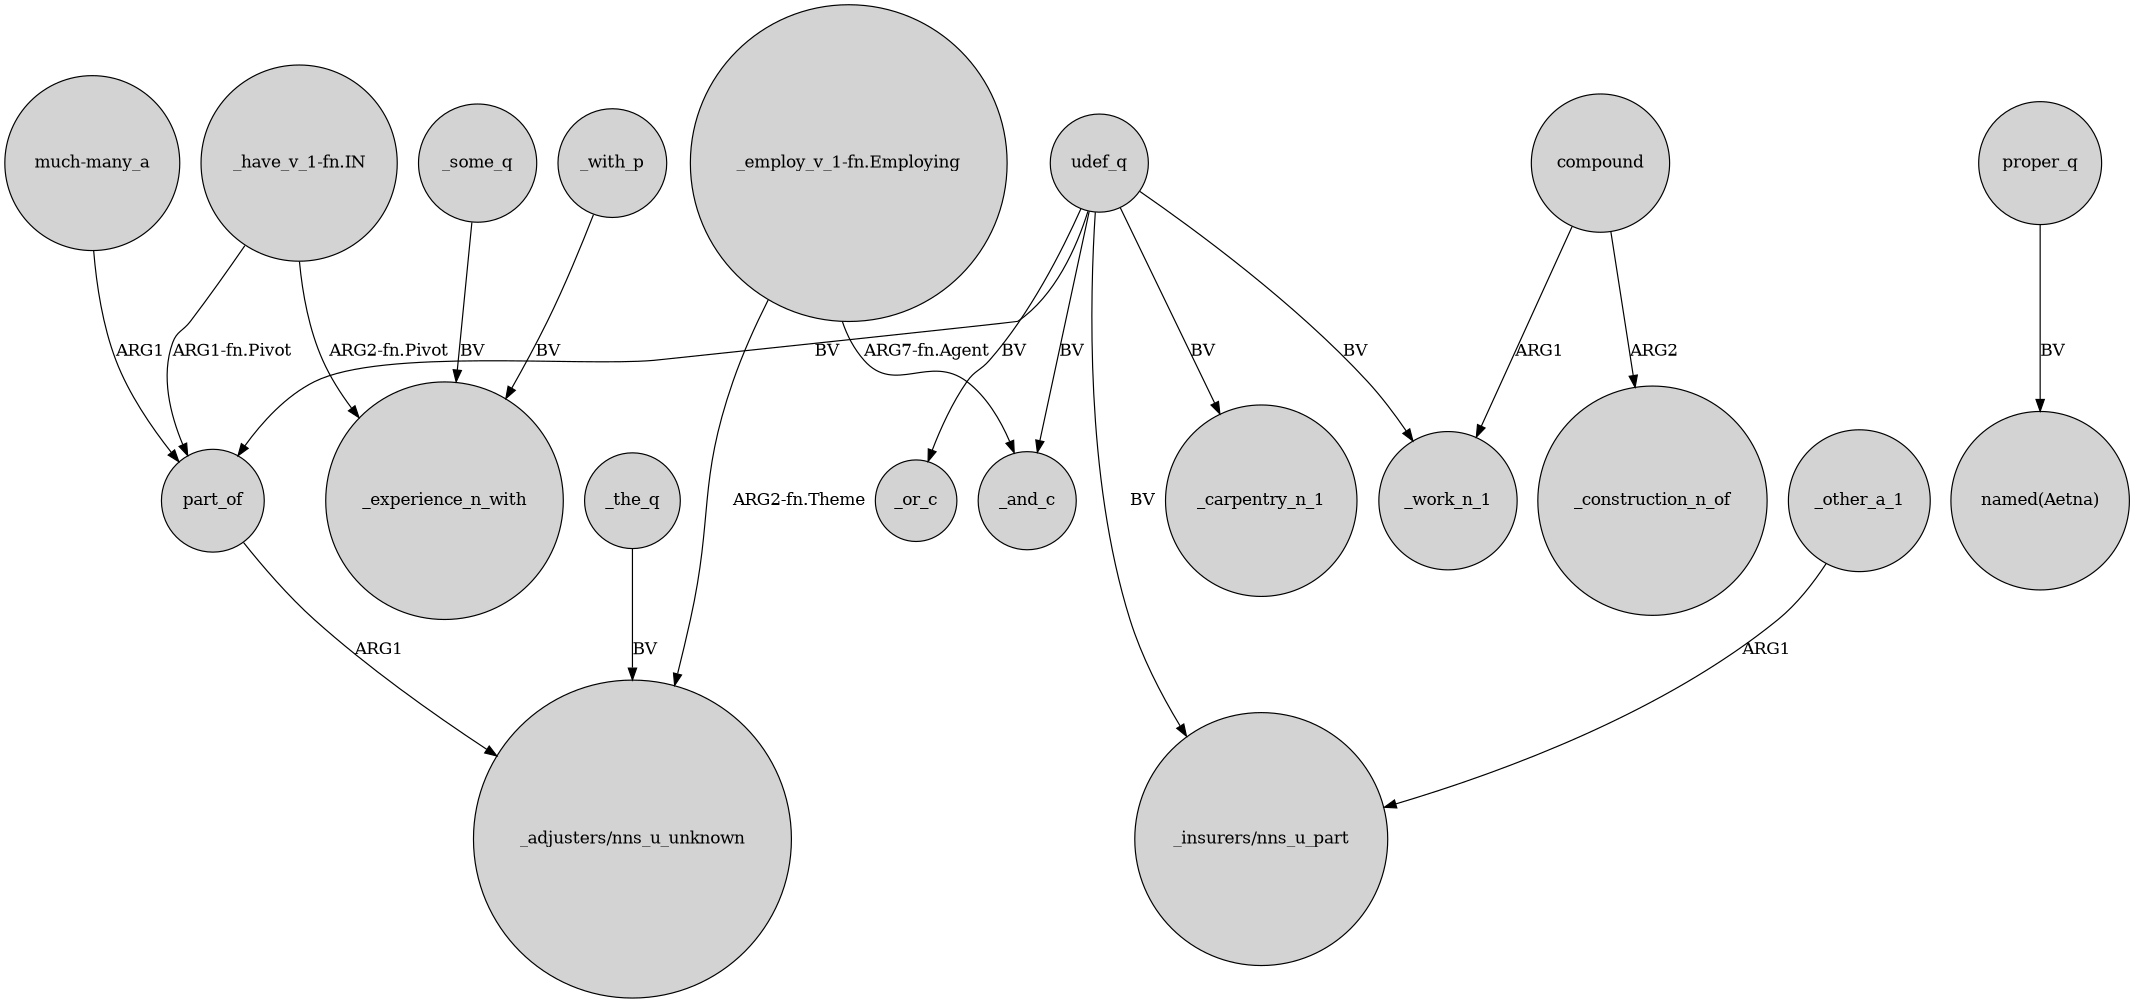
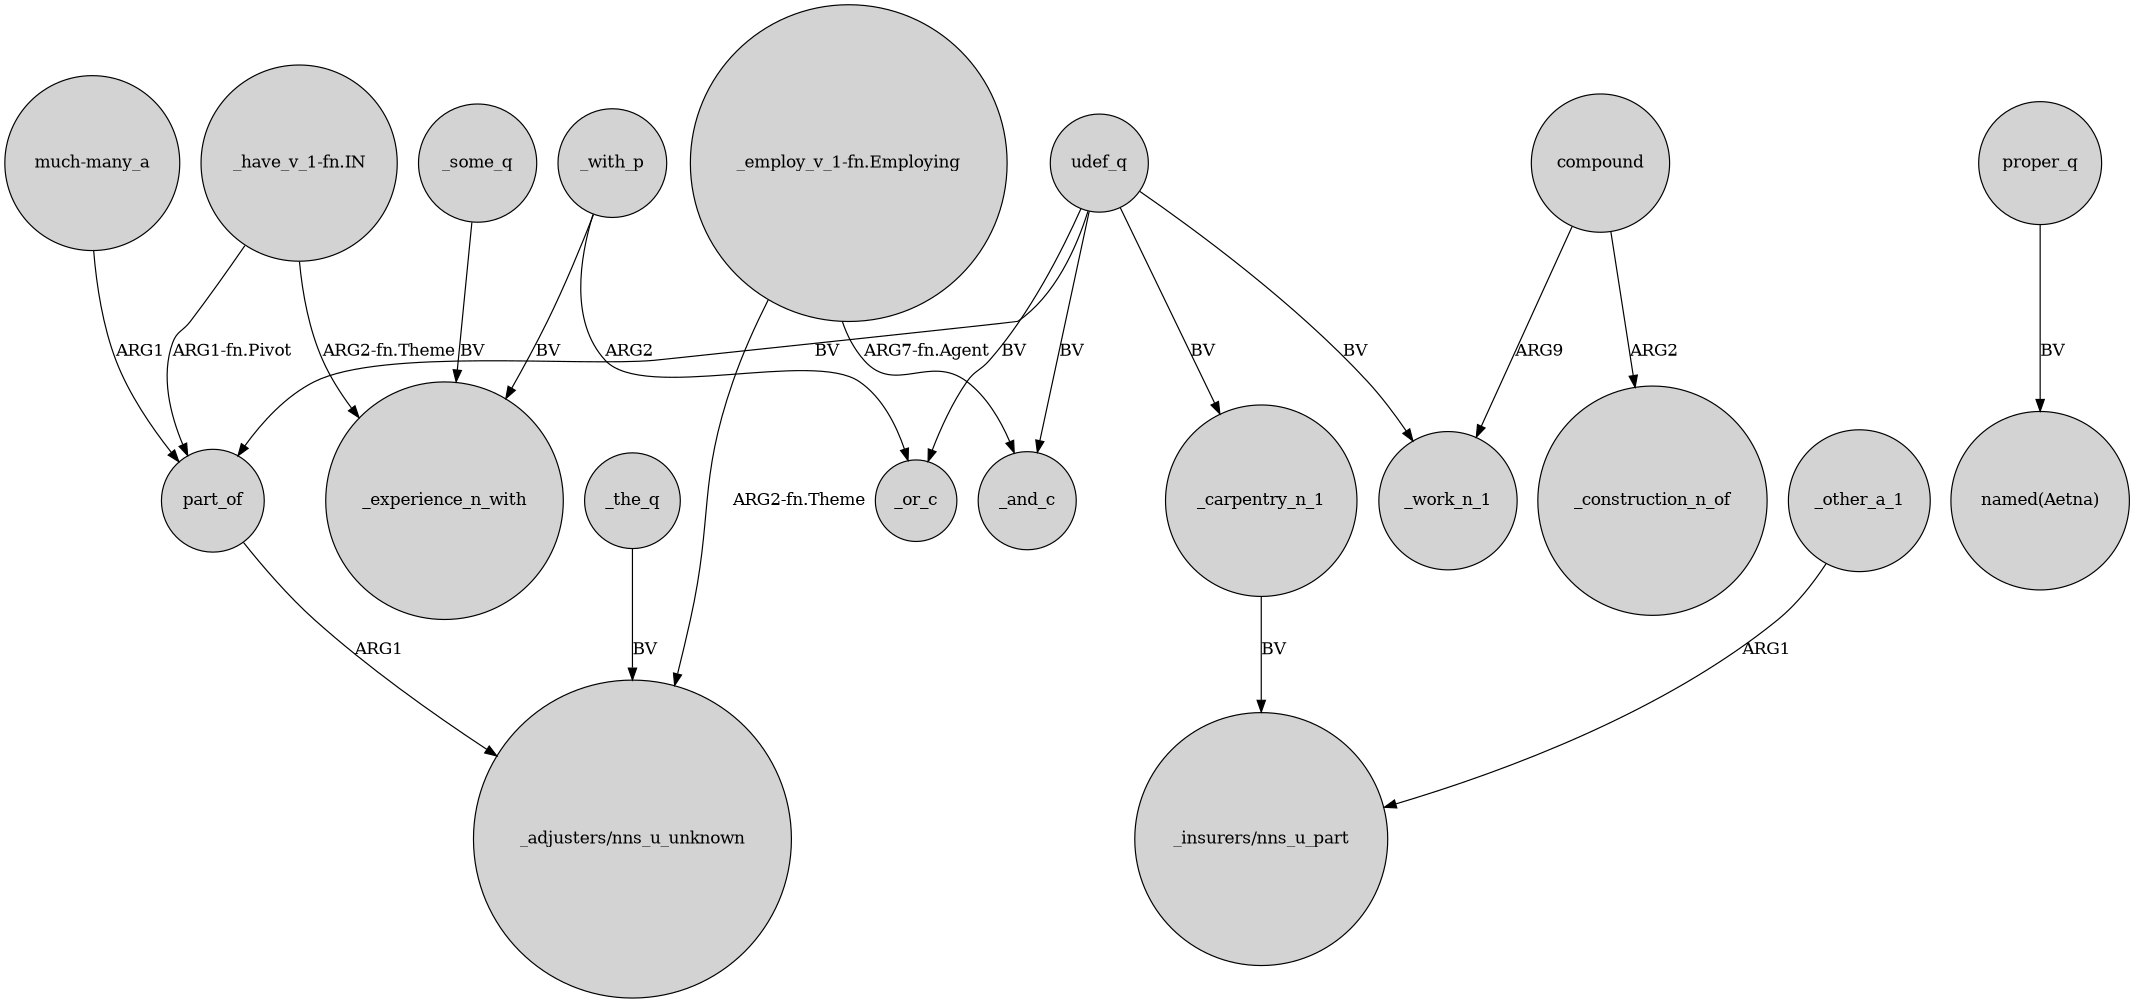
(389, 351) -> (389, 351)
(1540, 351) -> (1540, 351)
none -> (696, 377)
(1101, 476) -> (1261, 648)
